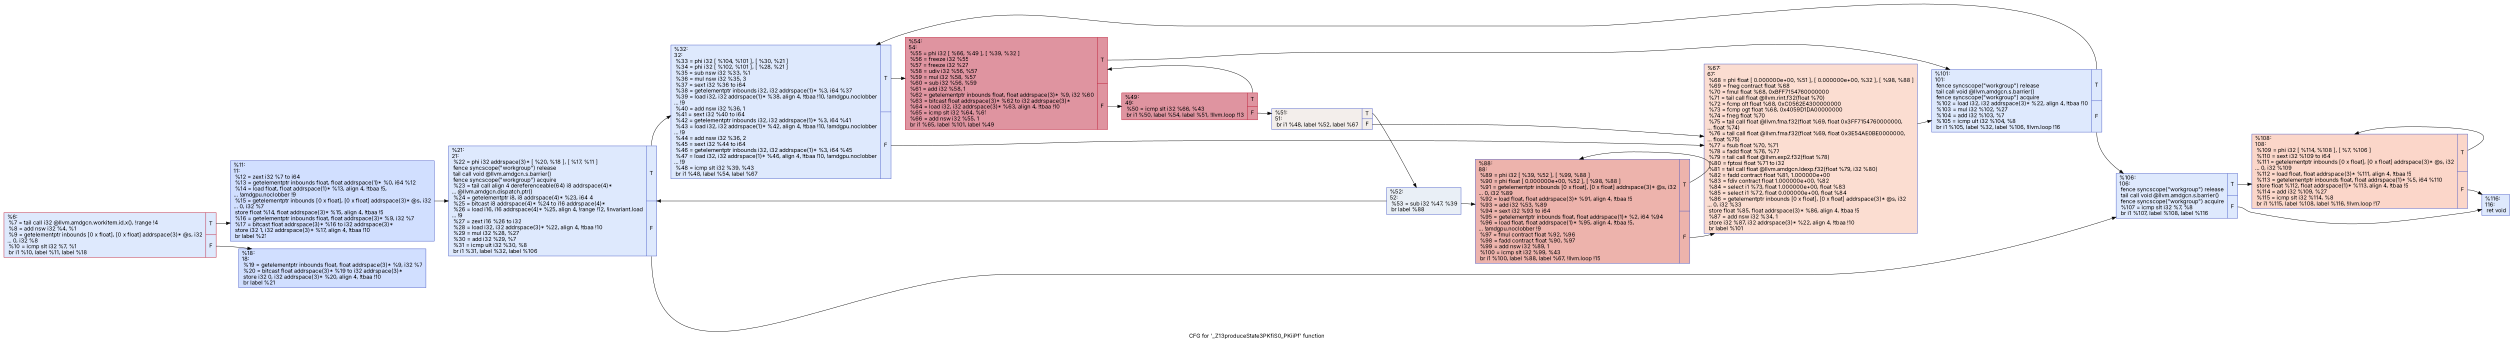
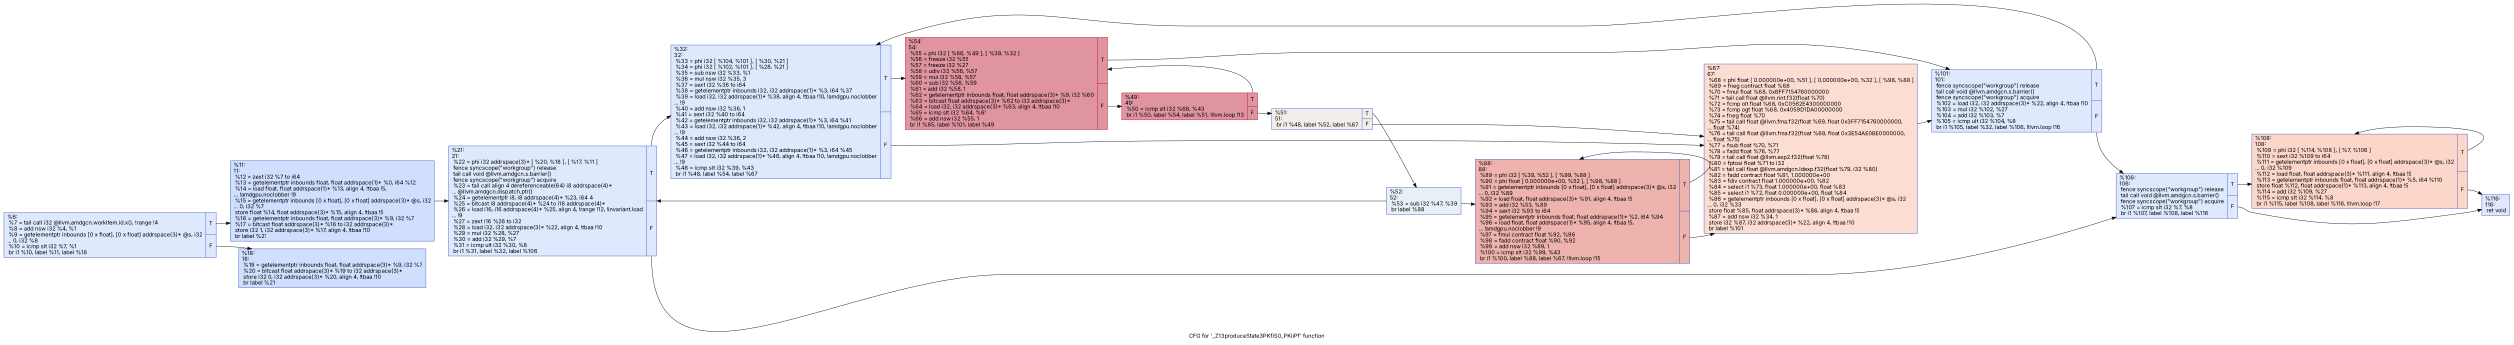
(110, 235) -> (110, 235)
(1527, 241) -> (1527, 241)
